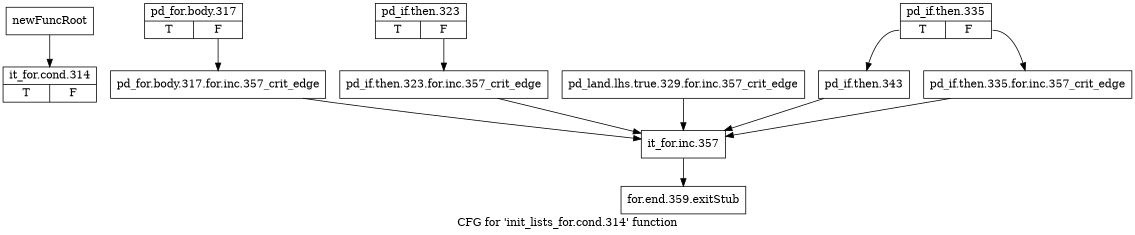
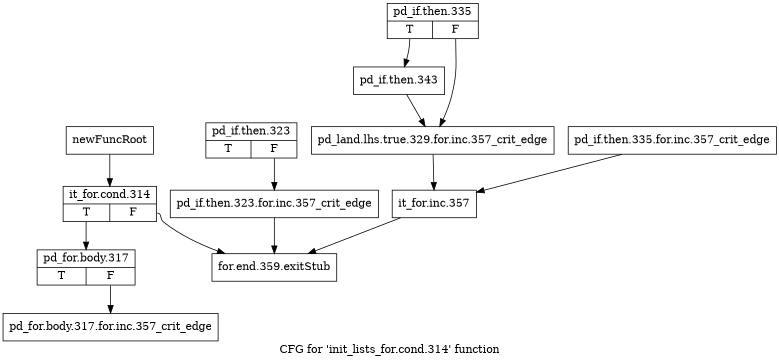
(1013, 42) -> (455, 80)
(778, 113) -> (414, 107)
(566, 115) -> (274, 232)
(468, 119) -> none
none -> (86, 232)
none -> (184, 236)
